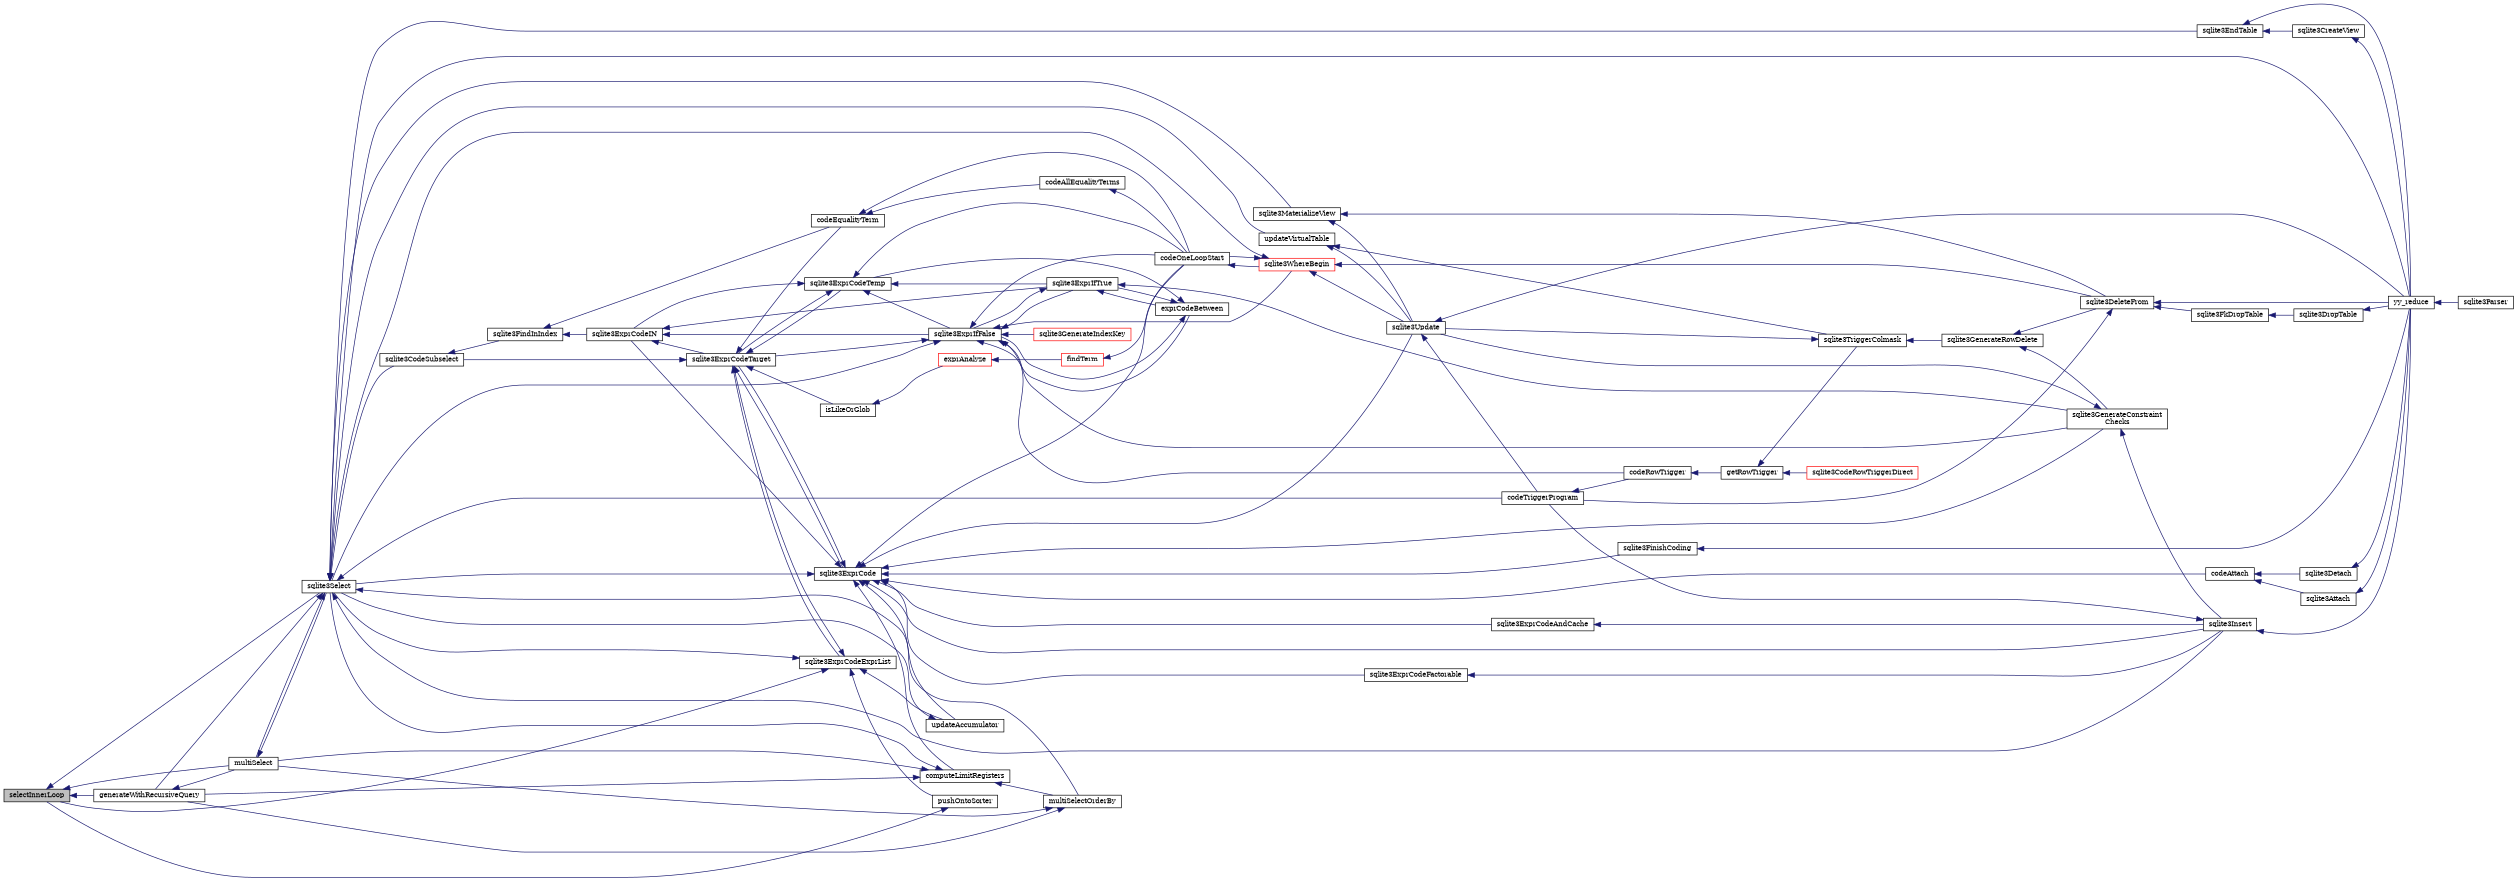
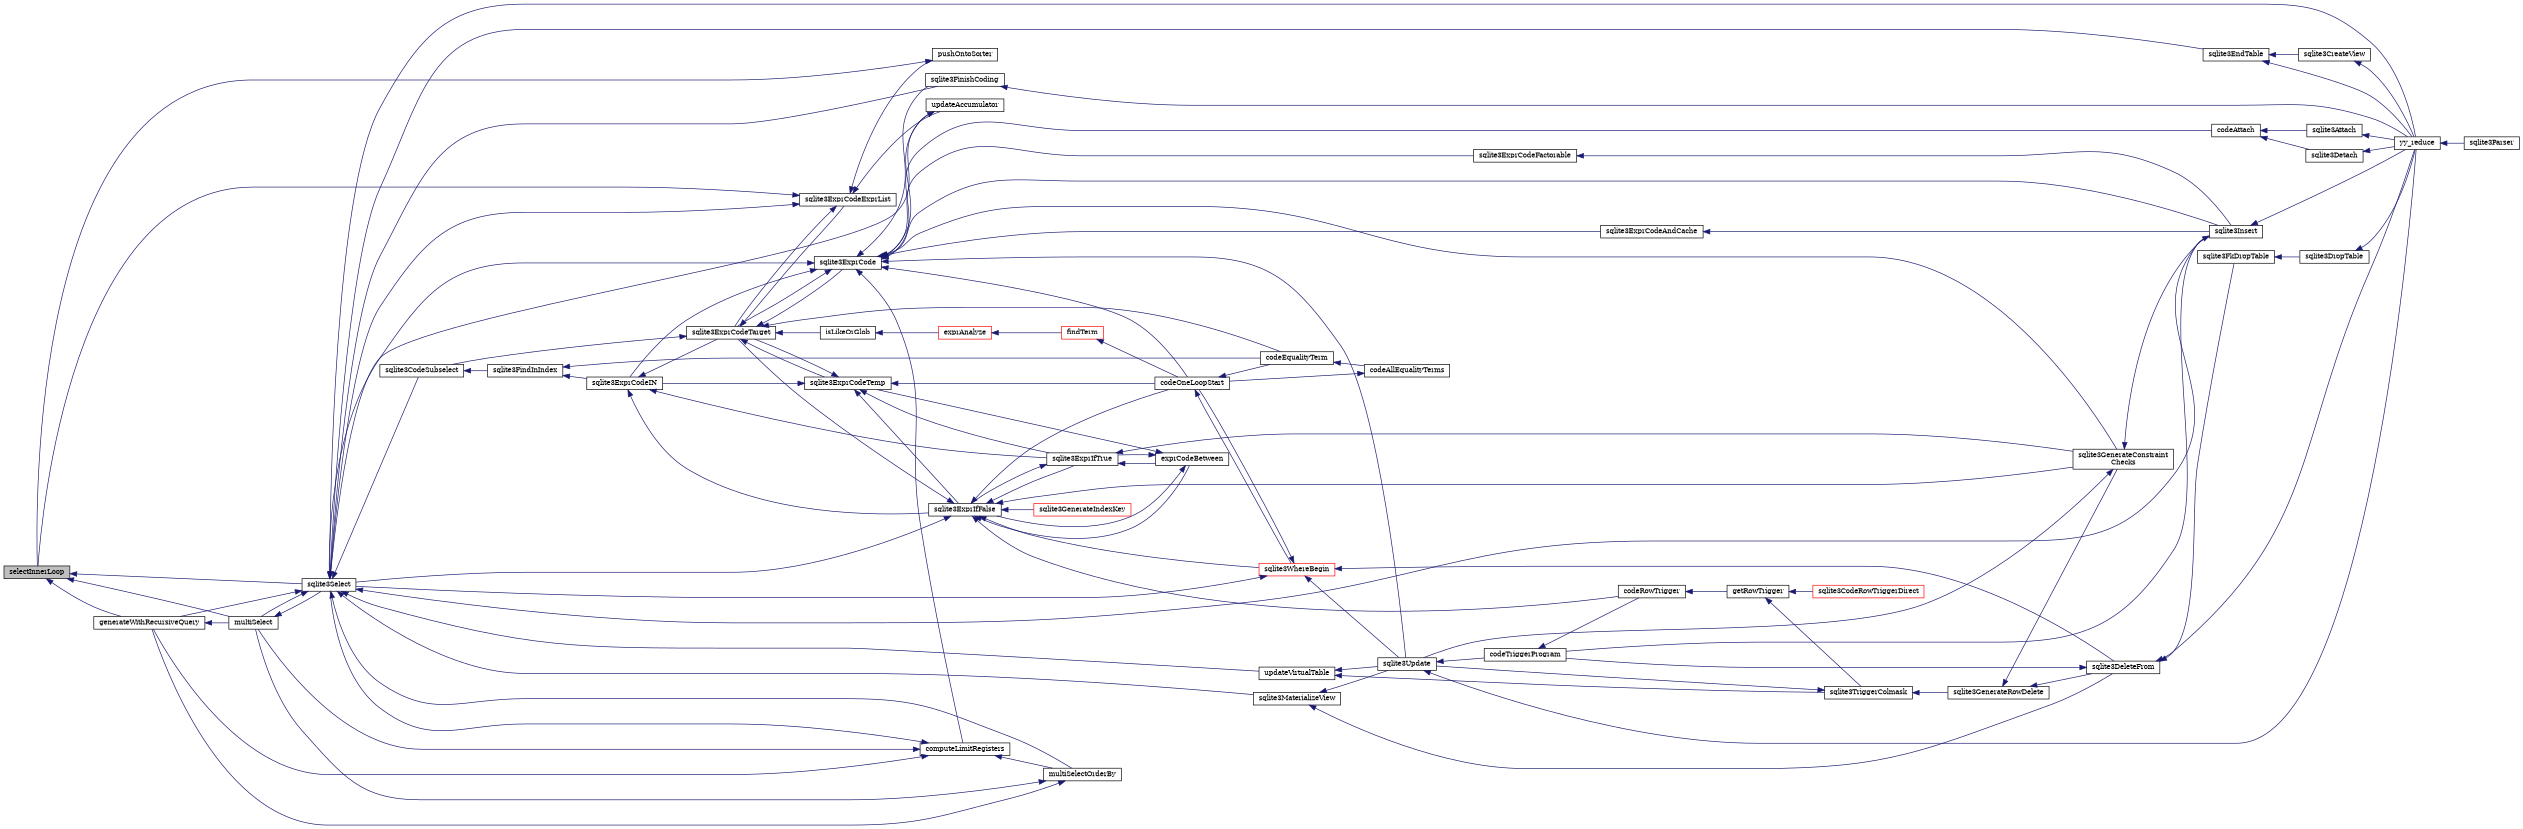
(1045, 153) -> (1248, 370)
(913, 498) -> (469, 135)
